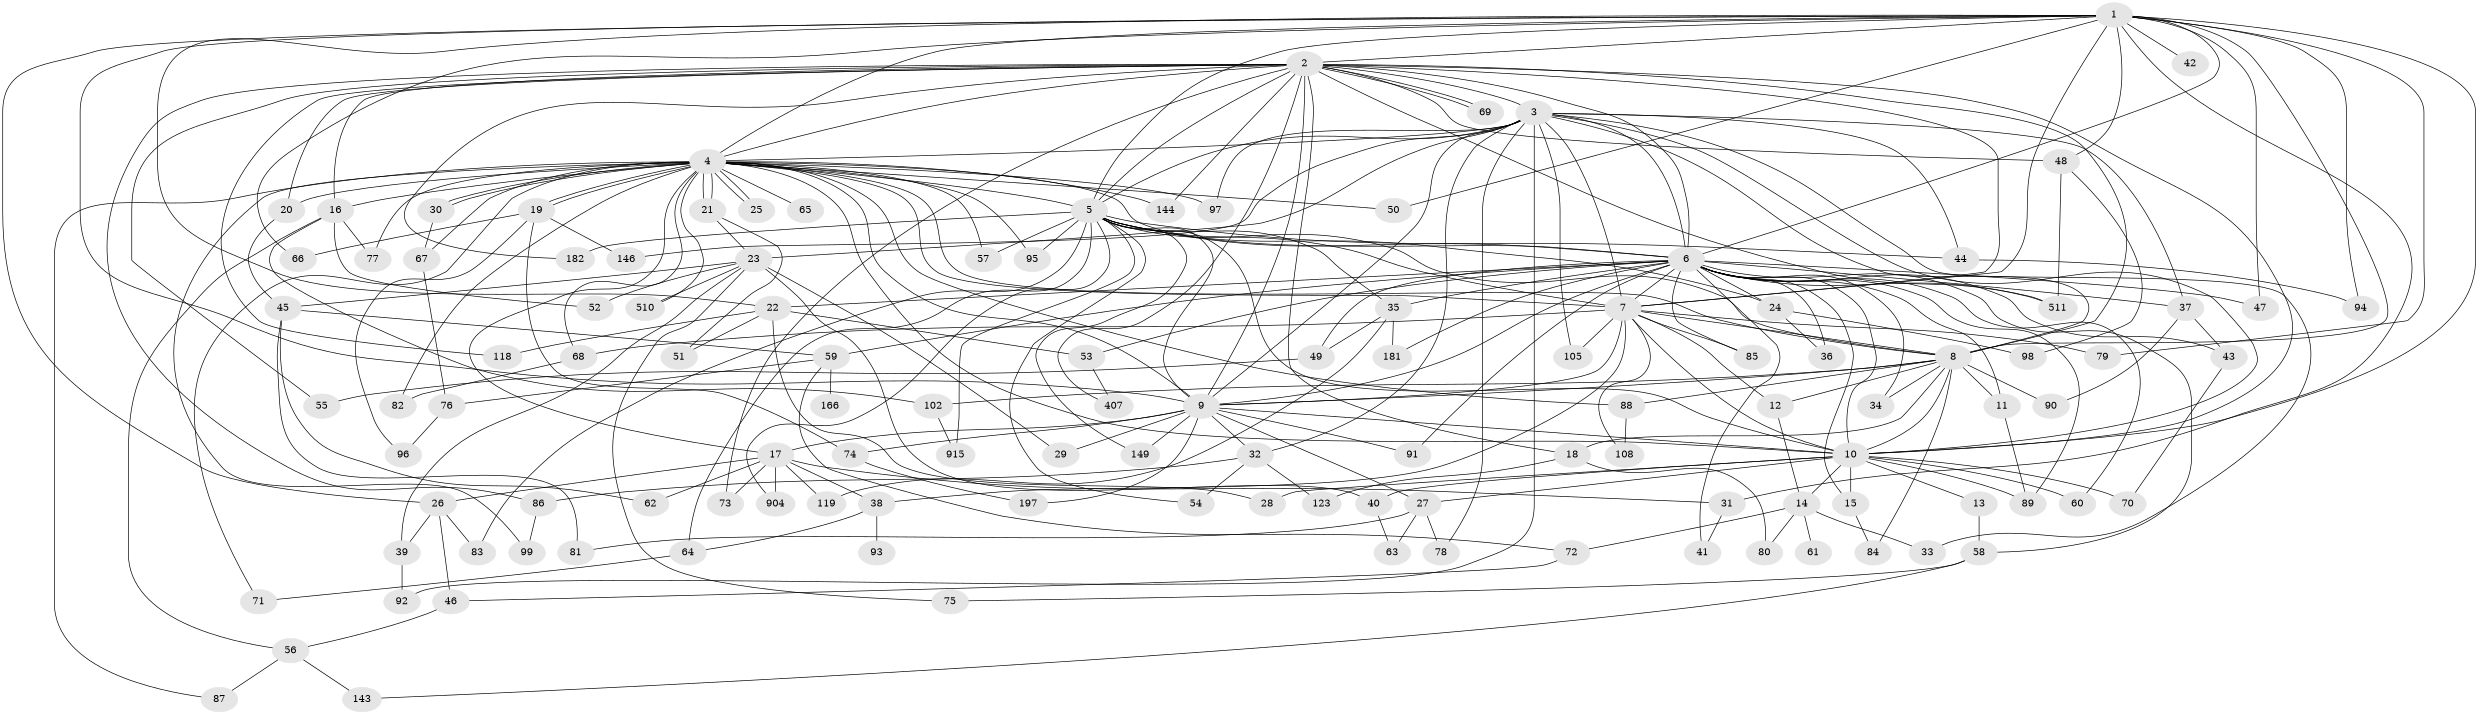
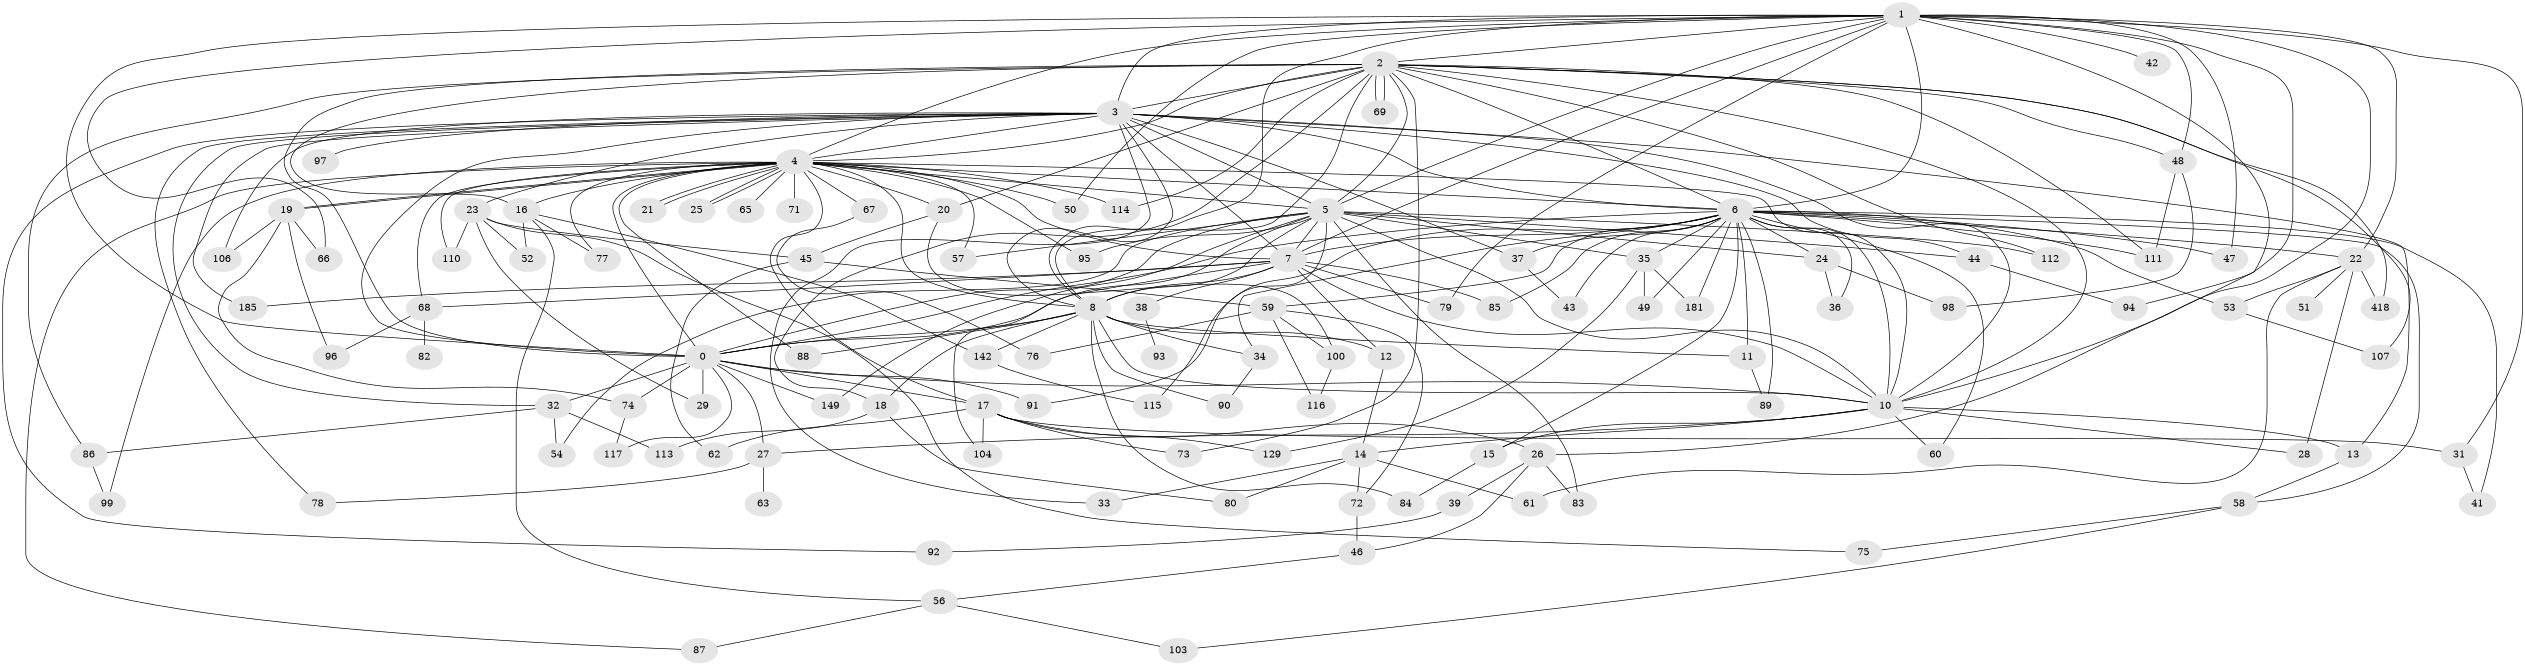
none -> (1485, 19)
(1896, 115) -> none
none -> (1875, 169)
(1072, 181) -> none
(436, 211) -> none
(1165, 211) -> (1121, 211)
(733, 238) -> none
(1385, 245) -> none
(523, 251) -> none
(575, 259) -> (2050, 259)
(626, 259) -> (222, 259)
(770, 283) -> none
(645, 308) -> (452, 259)
(2058, 308) -> (2154, 259)
(503, 357) -> (2380, 308)
none -> (1336, 357)
(1573, 357) -> (248, 308)
(2129, 368) -> (1243, 380)
(557, 397) -> none
(322, 406) -> none
(830, 406) -> (1316, 406)
(933, 406) -> (983, 357)
(1114, 406) -> (2380, 357)
(1201, 406) -> (703, 357)
(425, 431) -> (380, 332)
(956, 455) -> (1153, 406)
(1625, 455) -> none
none -> (2019, 466)
(1946, 475) -> none
(819, 476) -> none
(776, 504) -> (983, 455)
(827, 504) -> (1272, 455)
(1028, 504) -> (613, 455)
(1322, 504) -> (664, 455)
(1374, 504) -> none
(2128, 504) -> none
(576, 553) -> none
(688, 553) -> none
(362, 700) -> (1178, 651)
